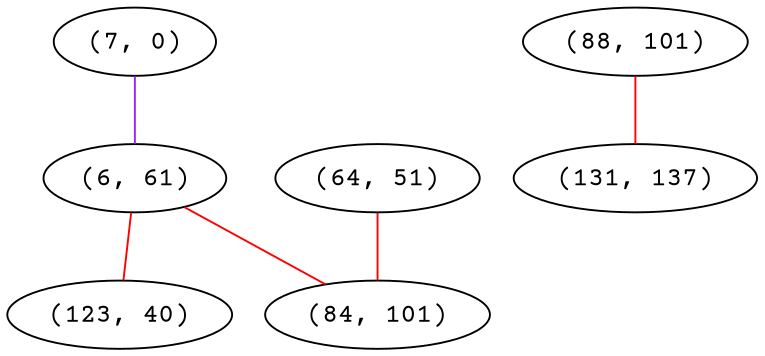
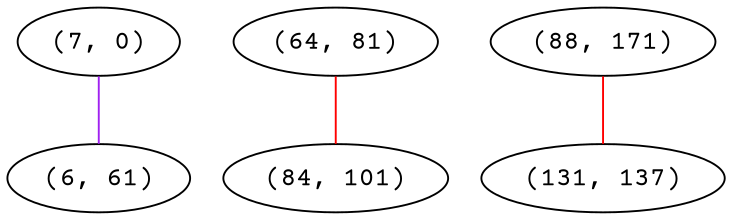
(635, 42) -> (603, 42)
(378, 178) -> (336, 42)
(255, 246) -> none
(120, 315) -> none
